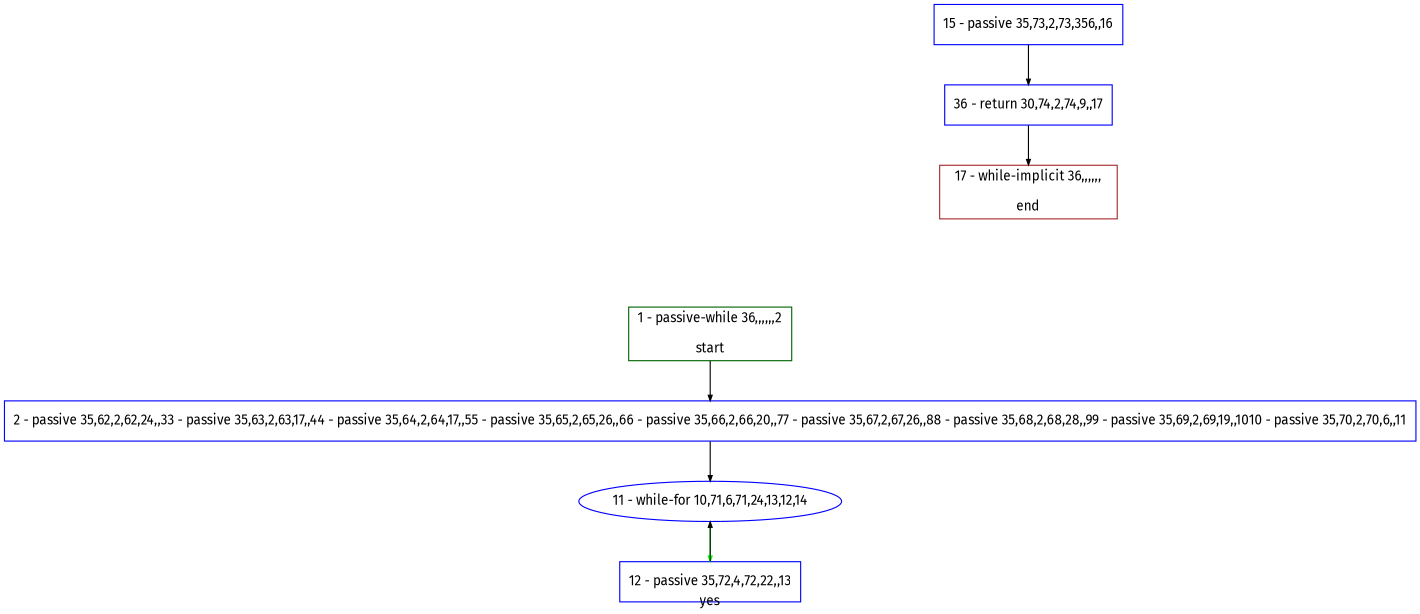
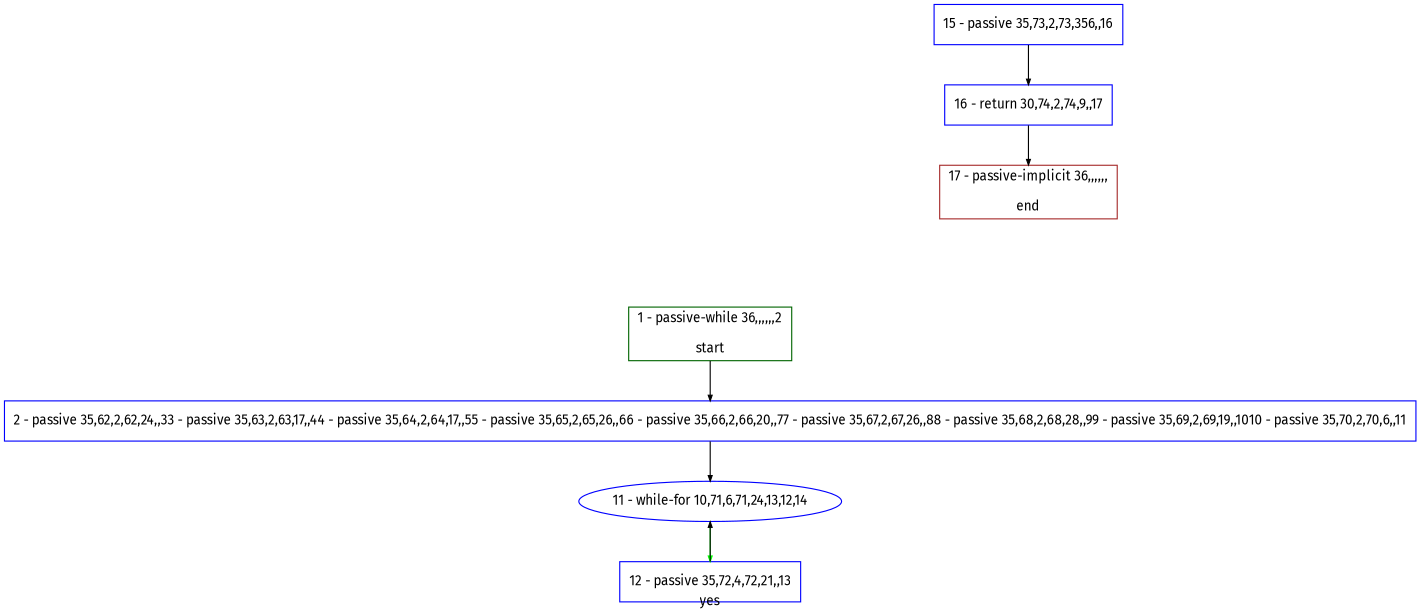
(1028, 105) -> (1028, 105)
(1028, 192) -> (1028, 192)
(710, 582) -> (710, 582)
